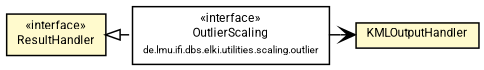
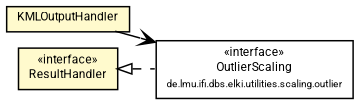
(335, 35) -> (128, 35)
